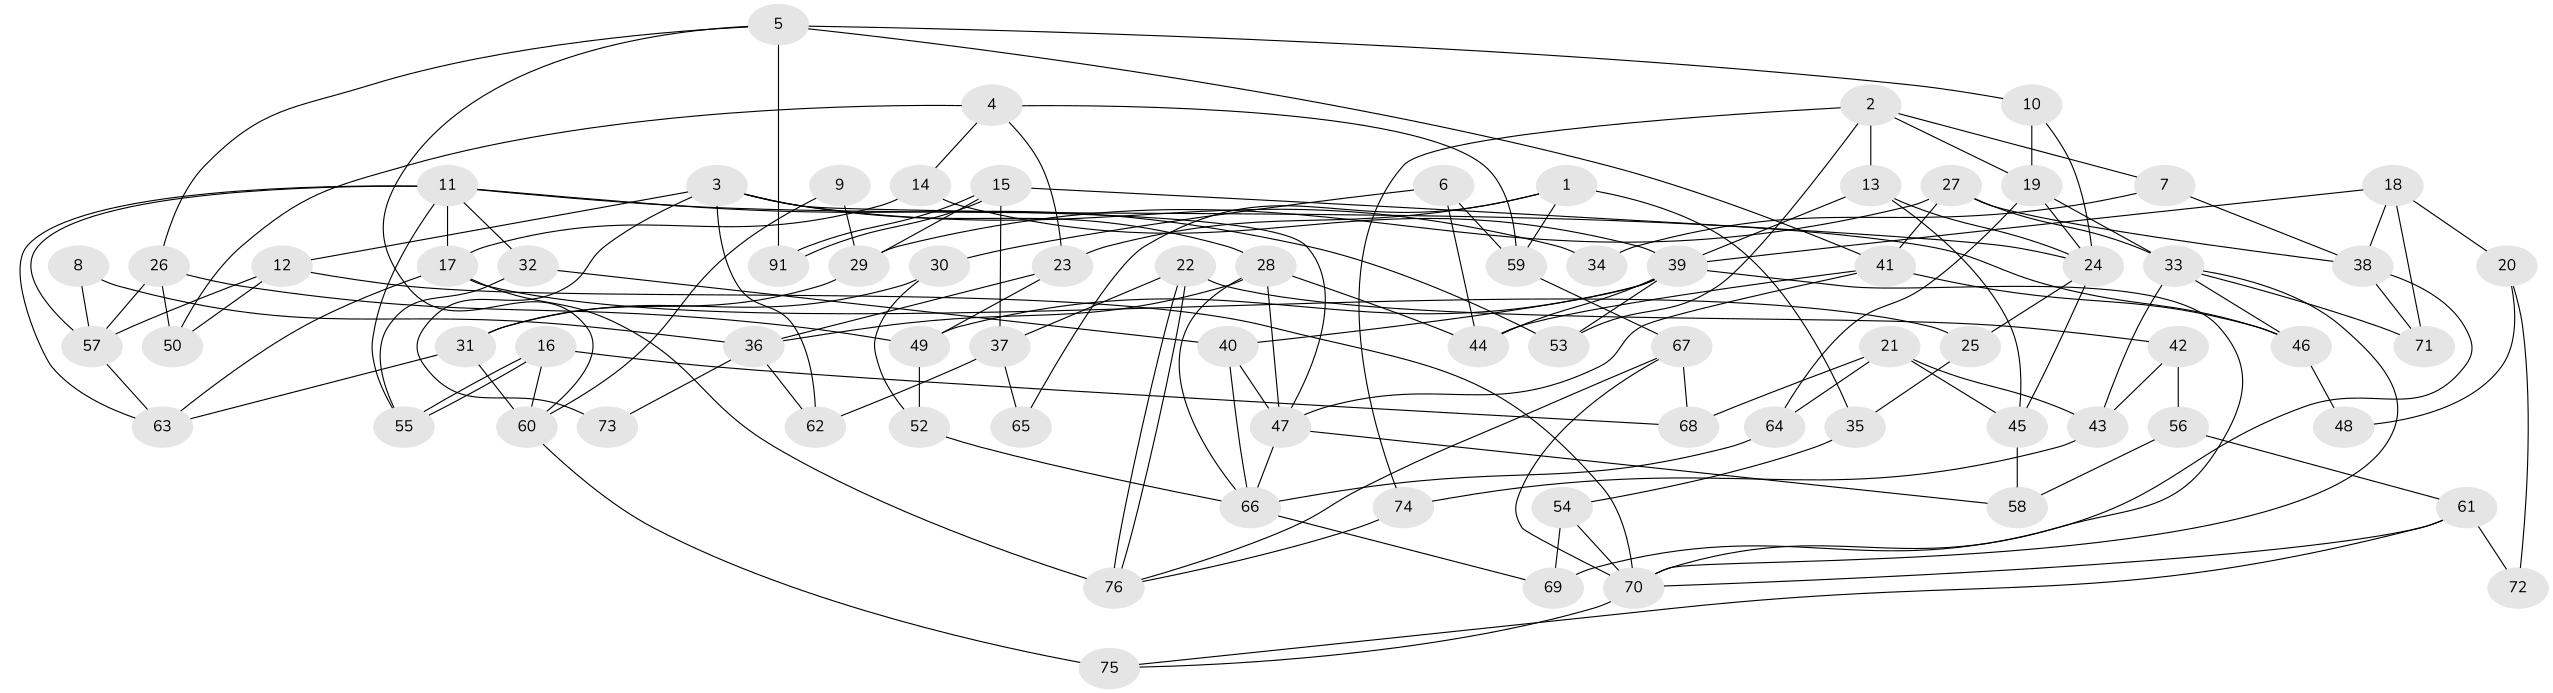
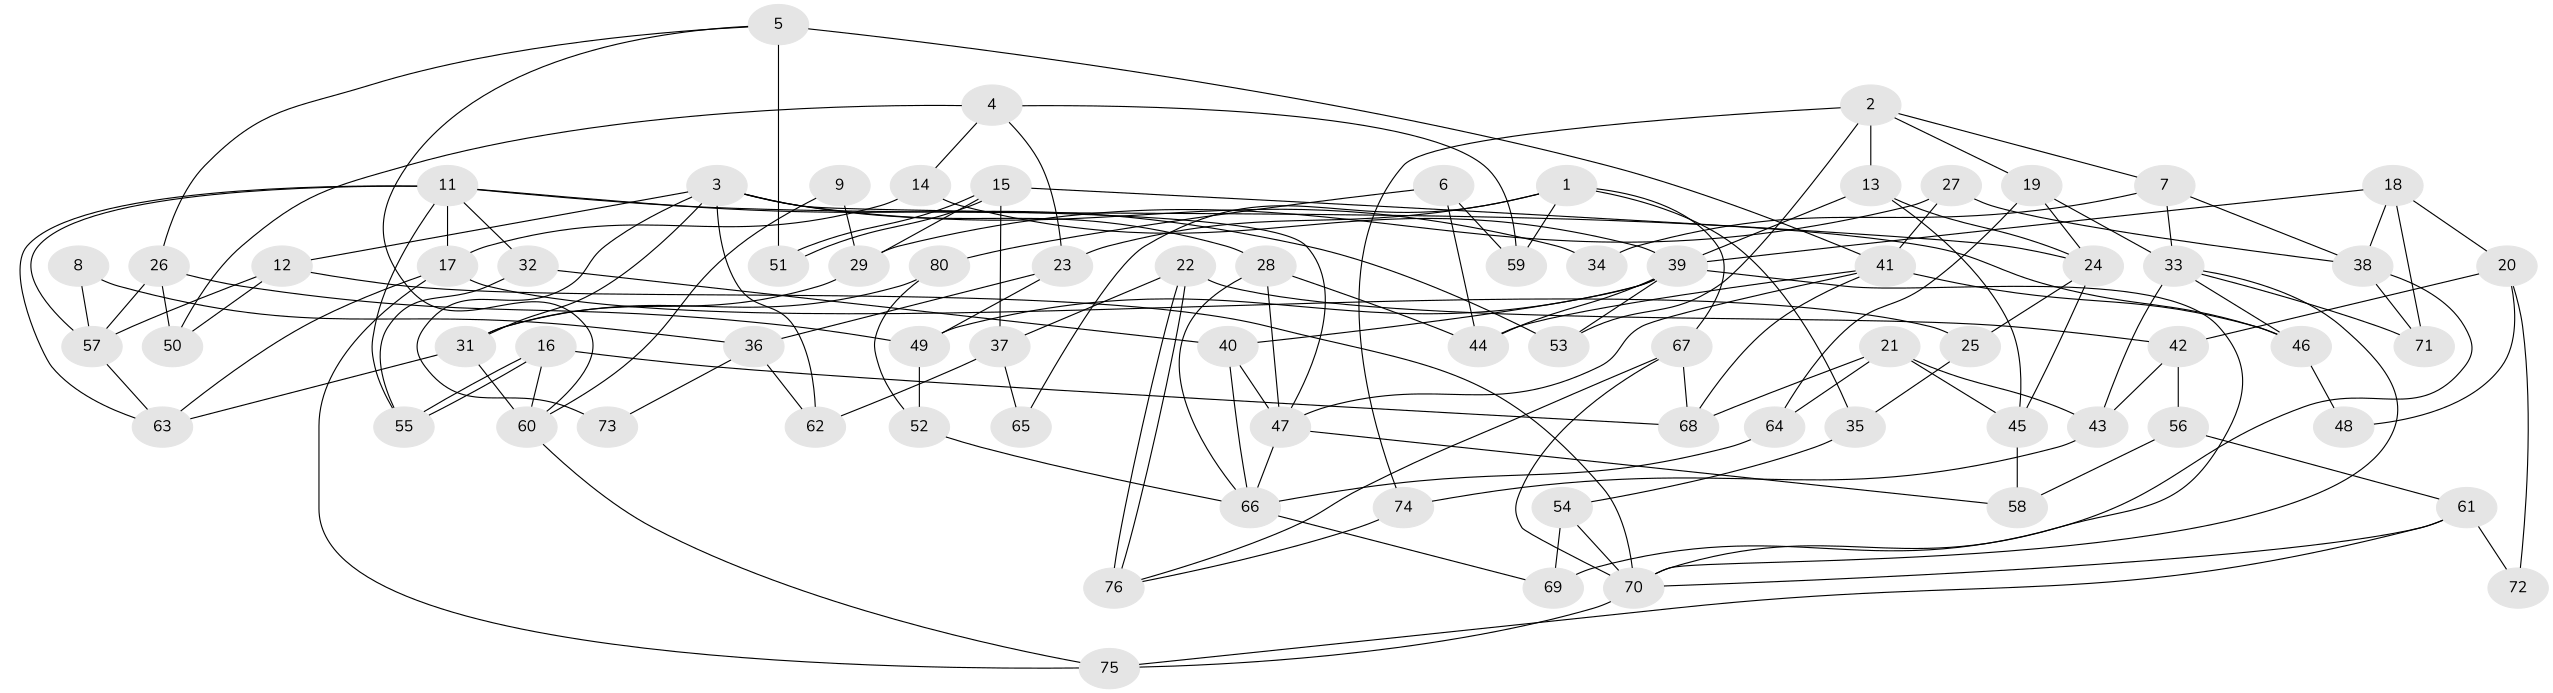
(2032, 105) -> none
(2103, 236) -> (2169, 226)
(778, 266) -> (778, 266)
(939, 266) -> (939, 266)
none -> (606, 286)
(1570, 292) -> (1702, 229)
none -> (2343, 306)
(933, 321) -> none
none -> (1768, 328)
(768, 443) -> (542, 632)
